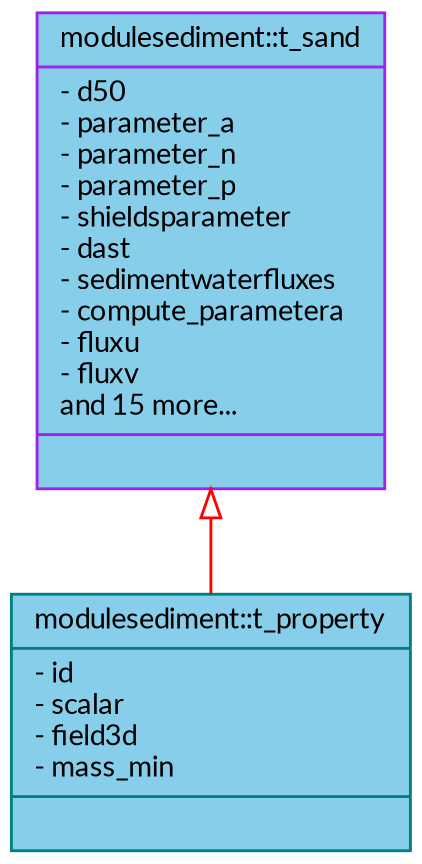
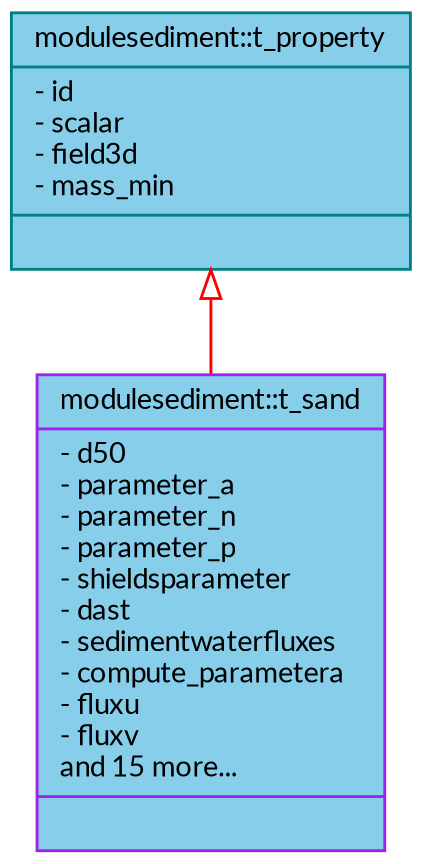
(211, 556) -> (211, 337)
